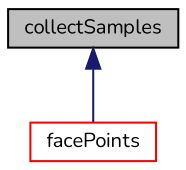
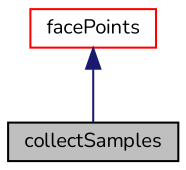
(93, 96) -> (93, 96)
